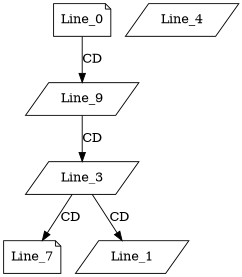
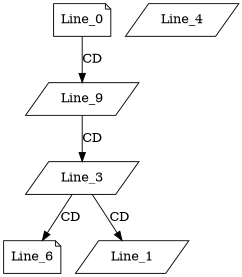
(32, 257) -> (32, 257)
